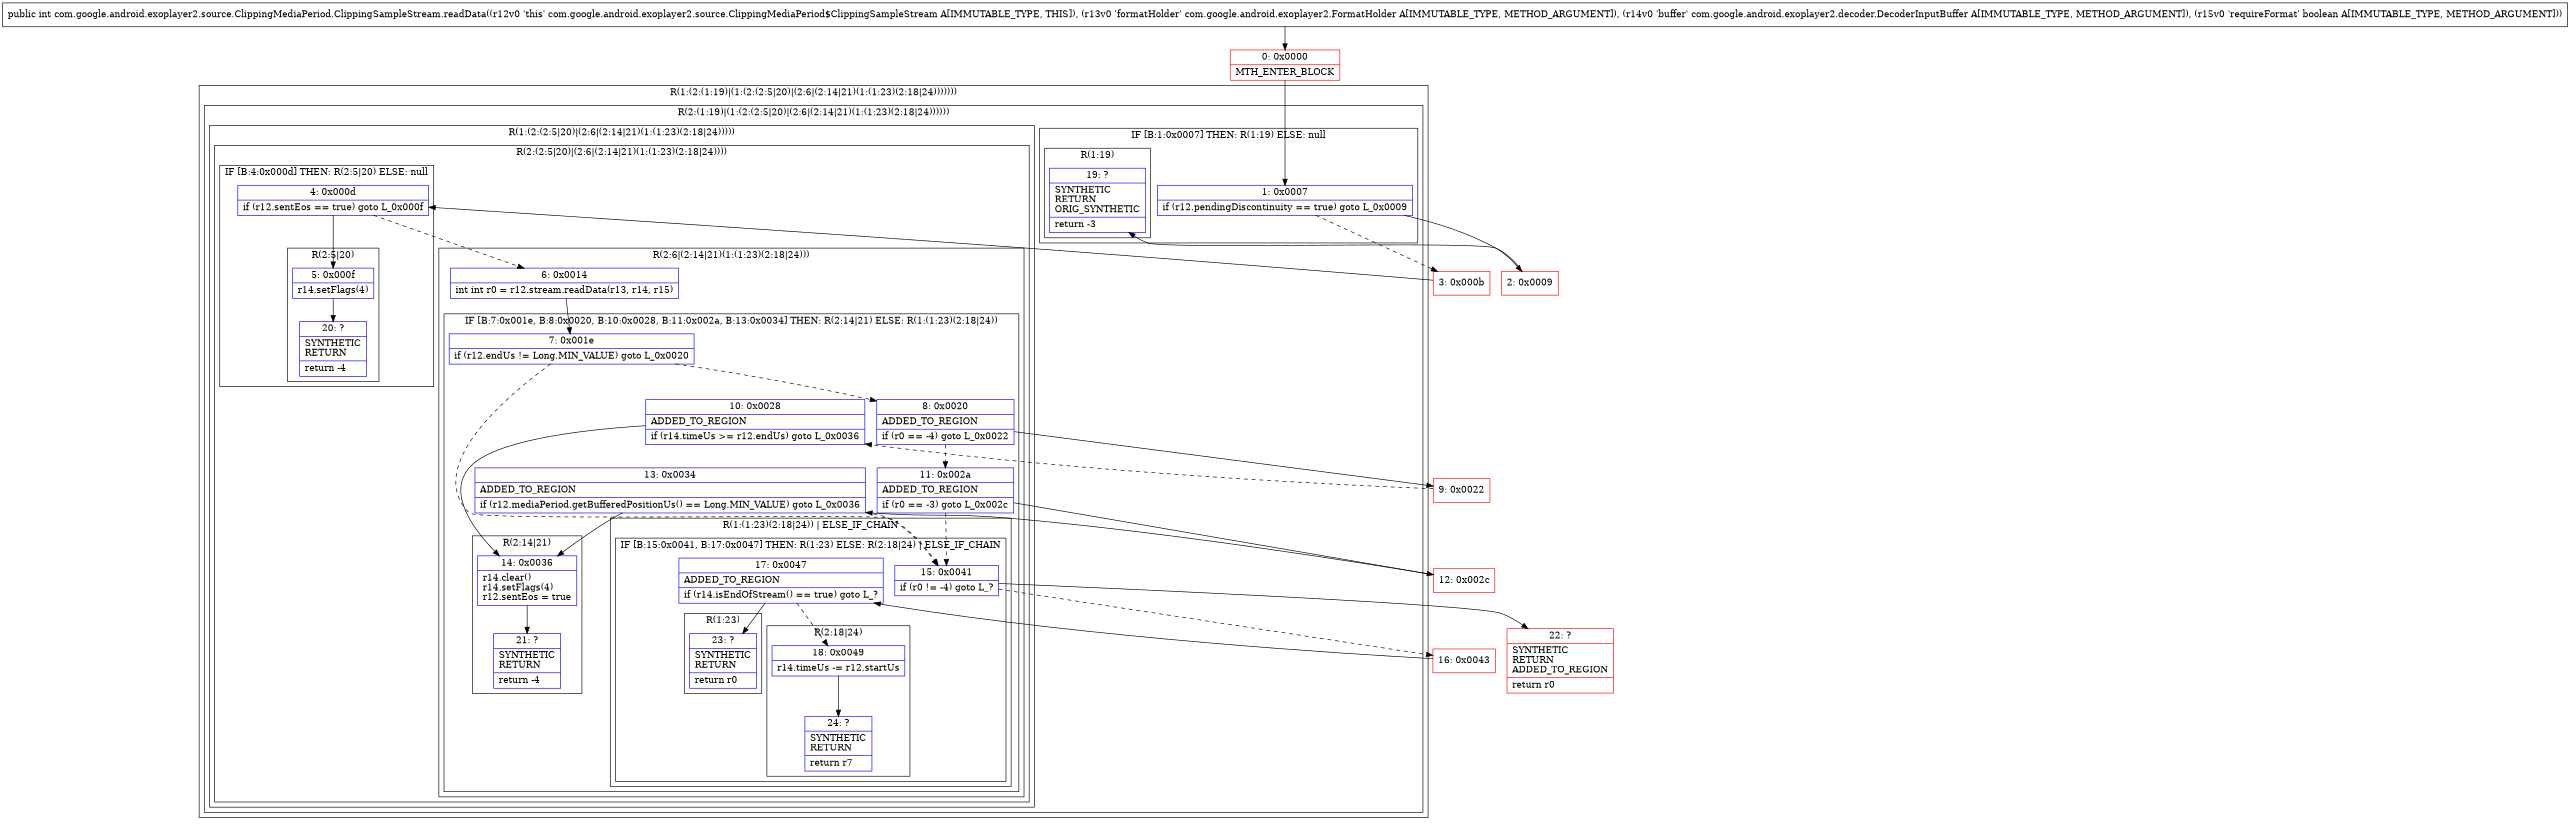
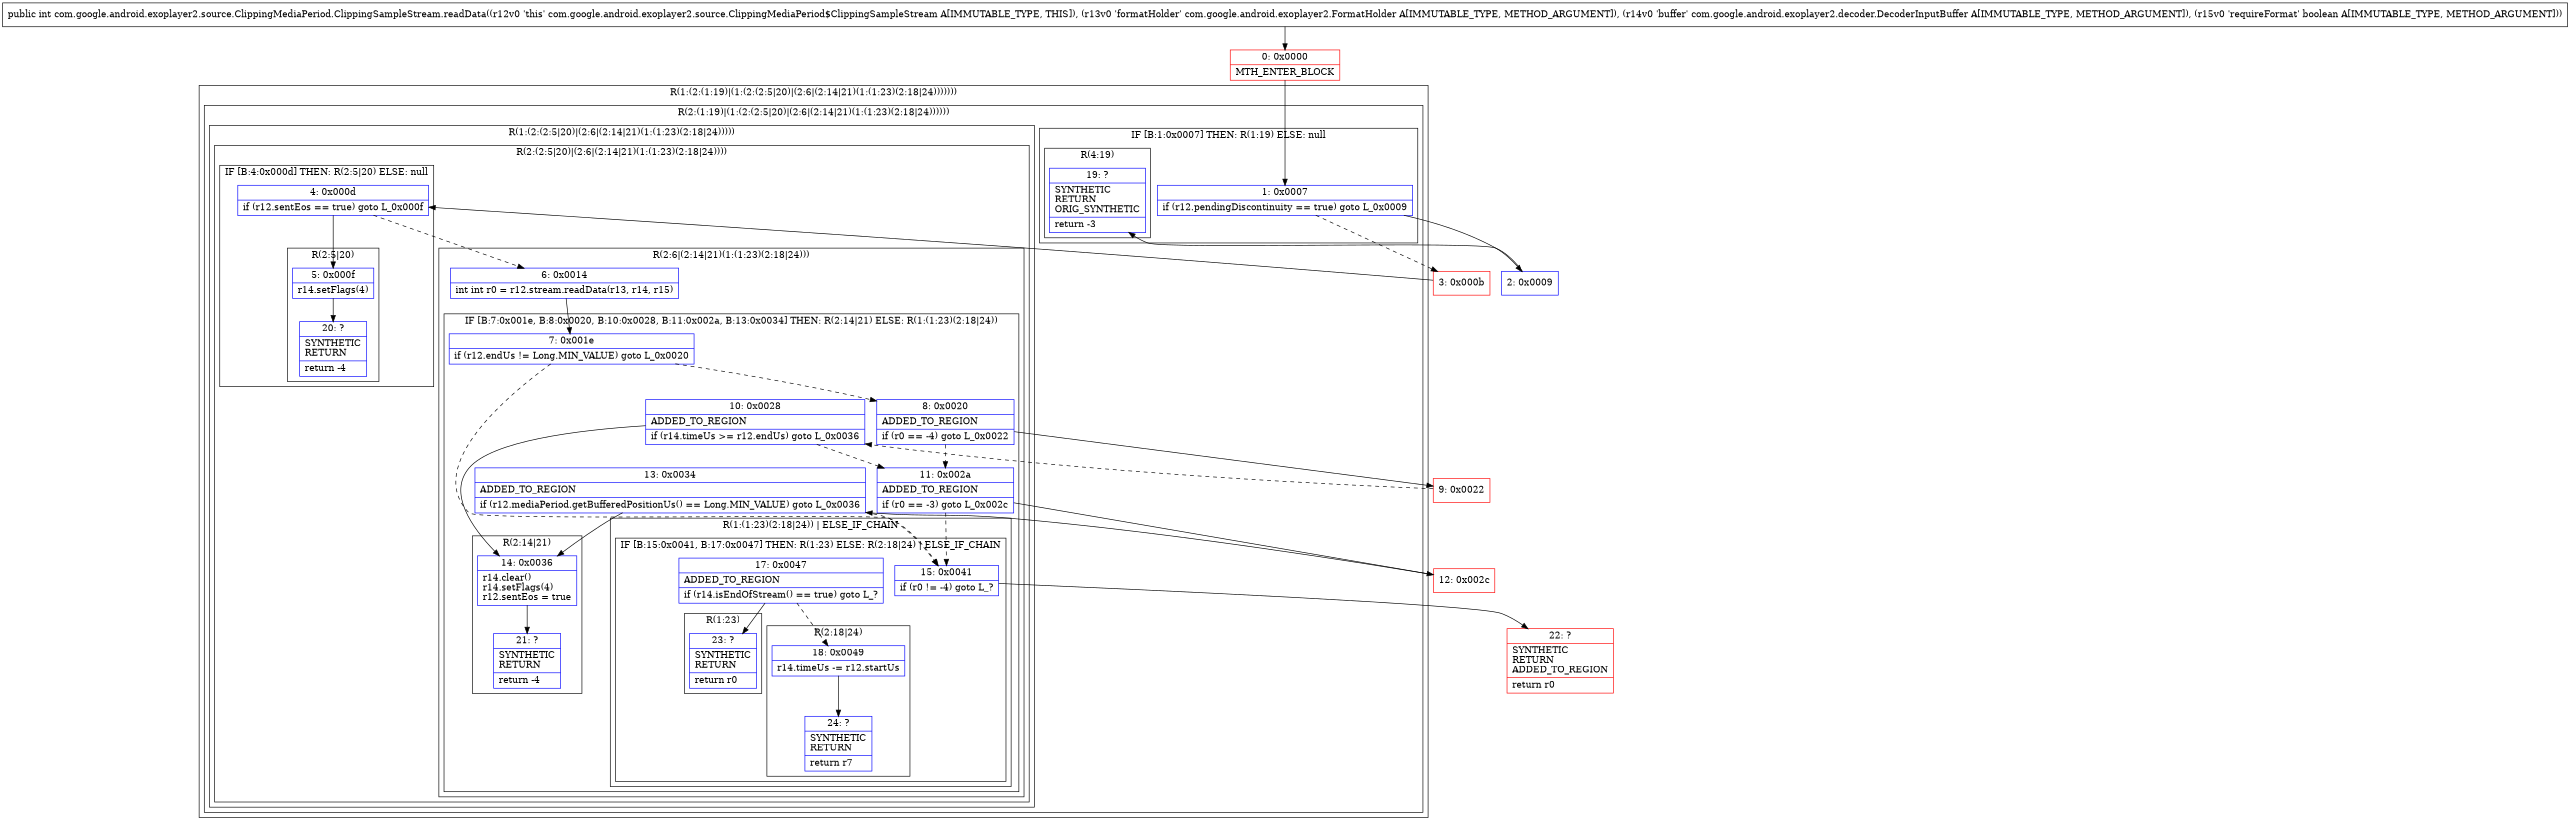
(1097, 156) -> (1097, 156)
(1530, 283) -> (1530, 283)
none -> (847, 455)
(1464, 661) -> none
